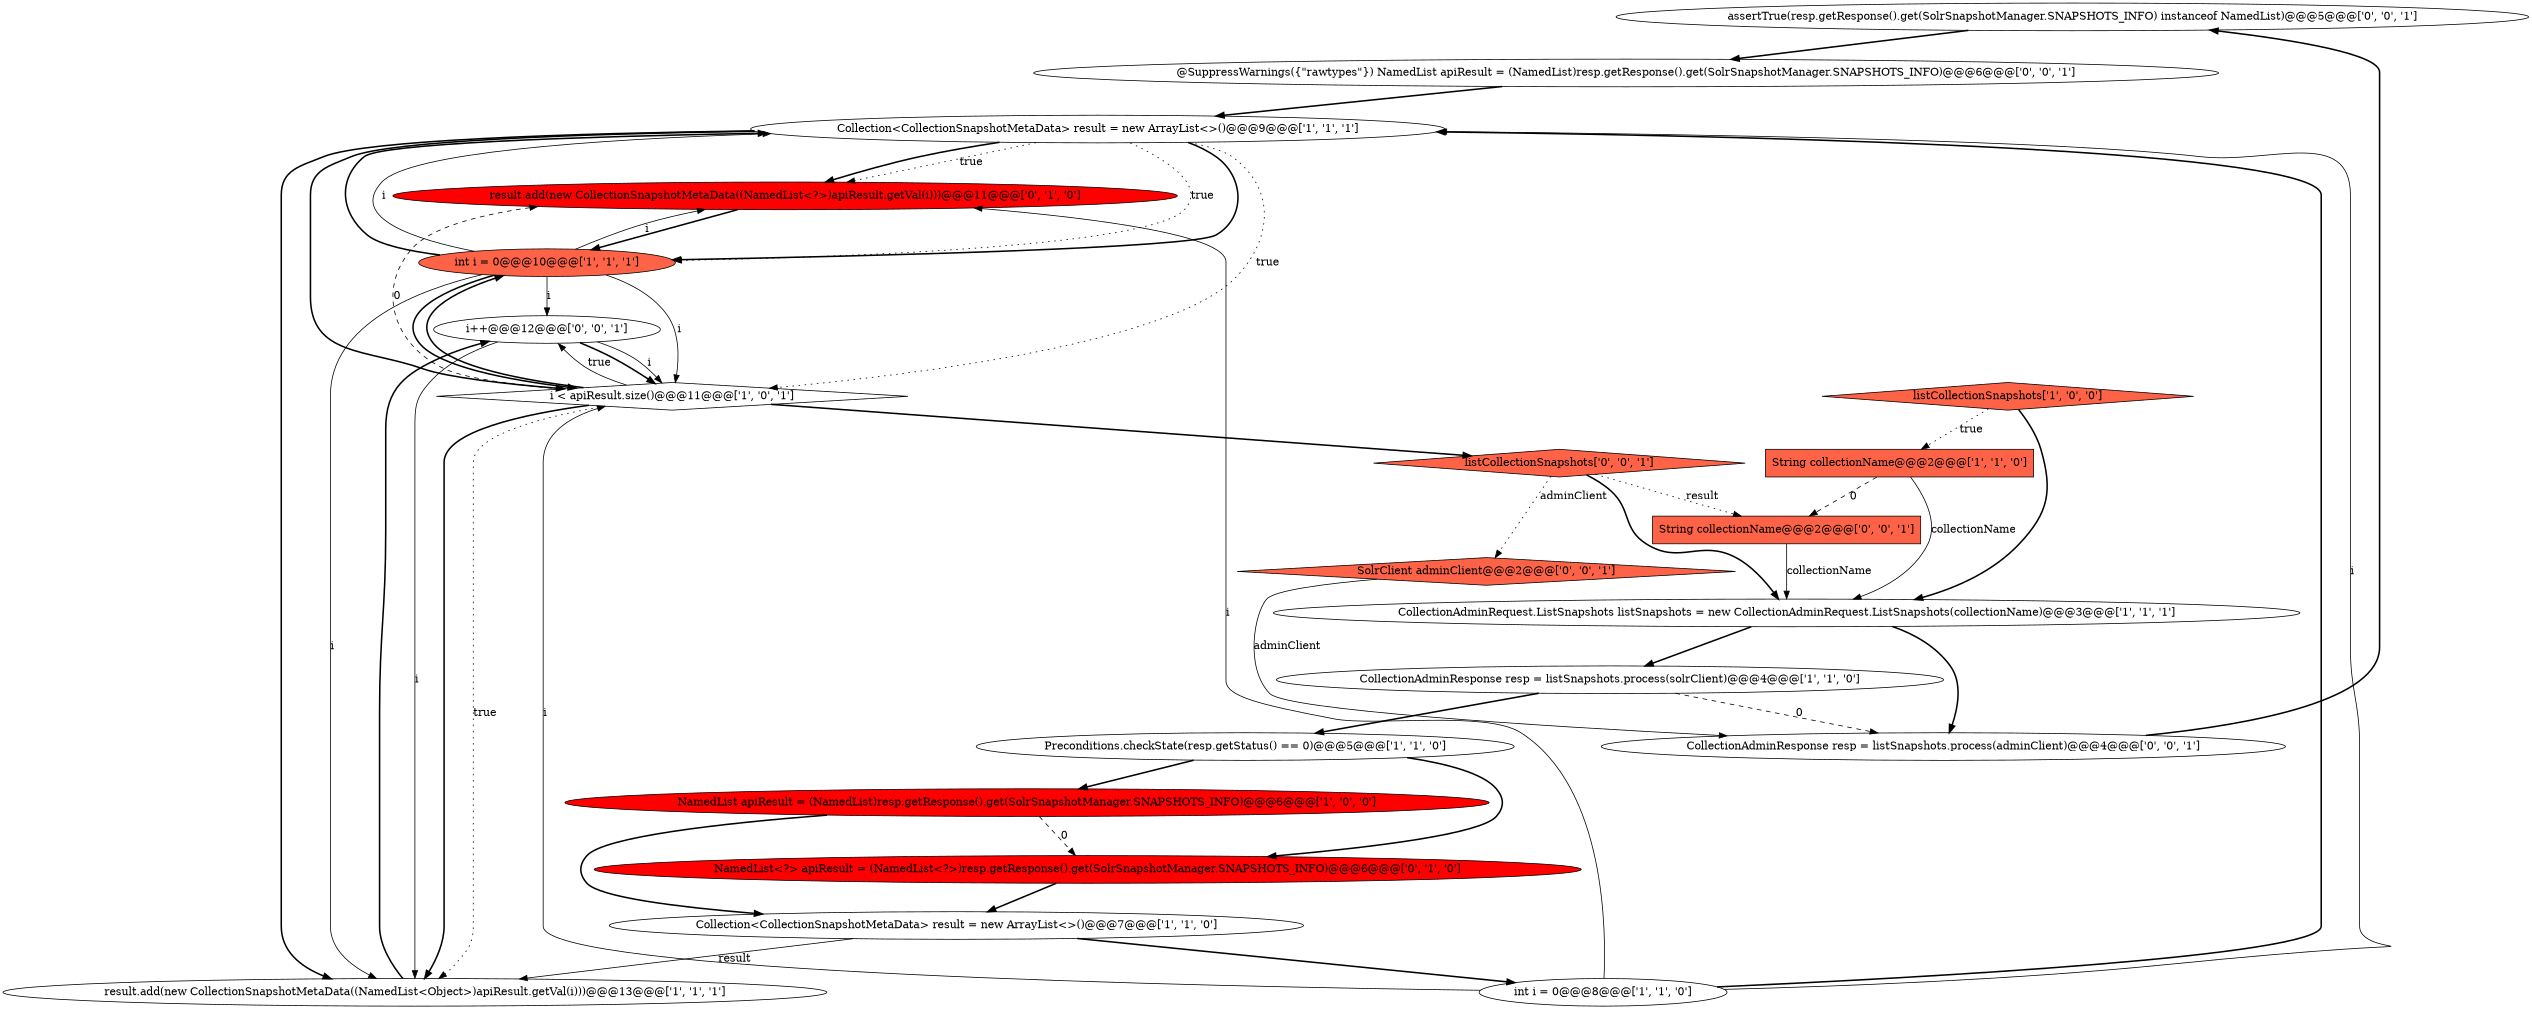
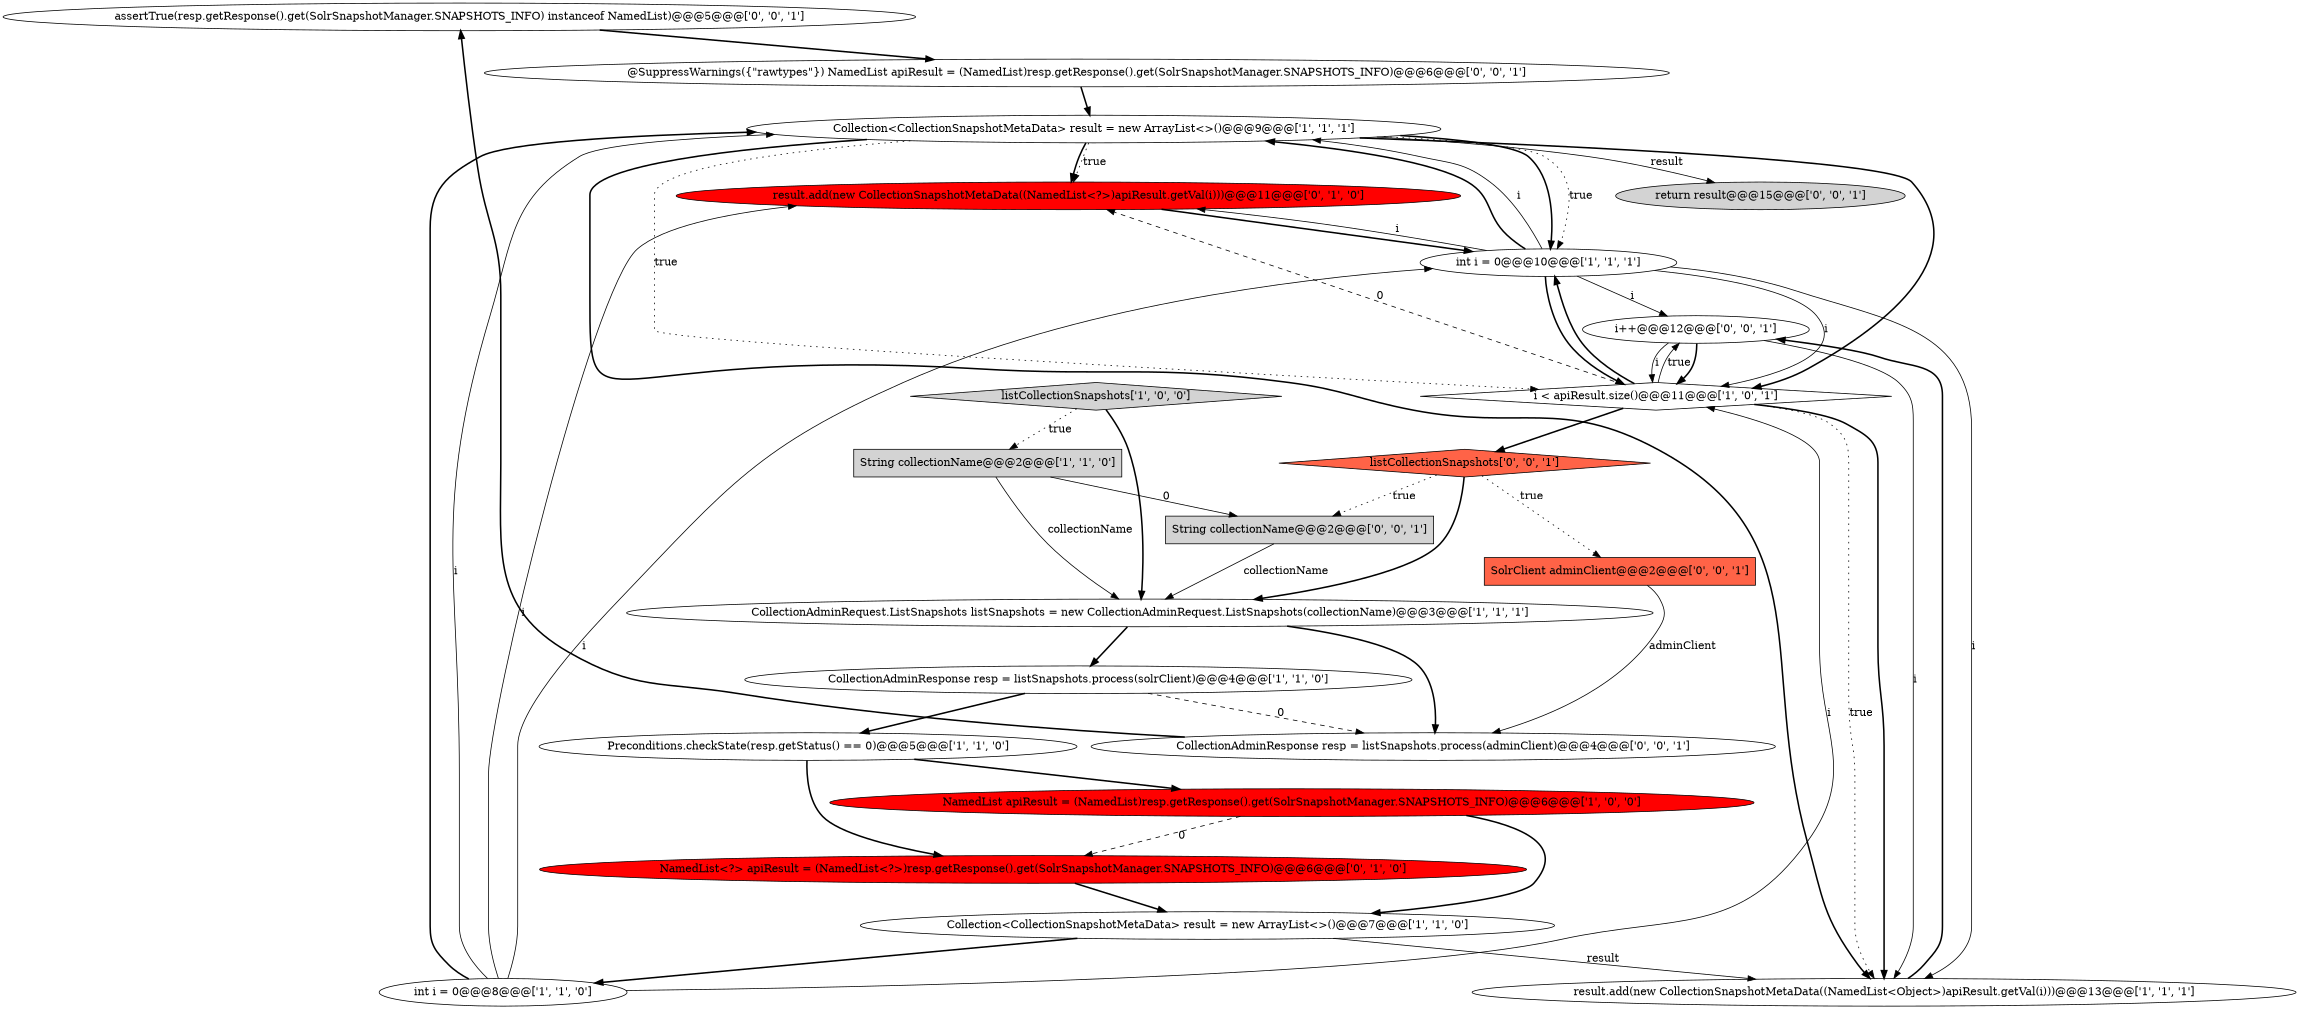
none -> (1760, 196)
(547, 263) -> (1548, 263)
(2008, 396) -> (1096, 396)
none -> (797, 438)
(1900, 463) -> (988, 463)
(1846, 495) -> (1144, 497)
(1574, 497) -> (1532, 497)
(1703, 497) -> (1404, 497)
(1787, 530) -> (1300, 530)
(1486, 571) -> (1620, 571)
